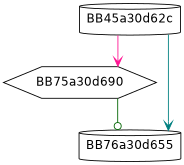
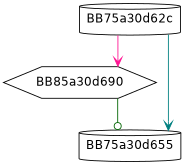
(130, 19) -> (130, 19)
(80, 83) -> (80, 83)
(130, 146) -> (130, 146)
